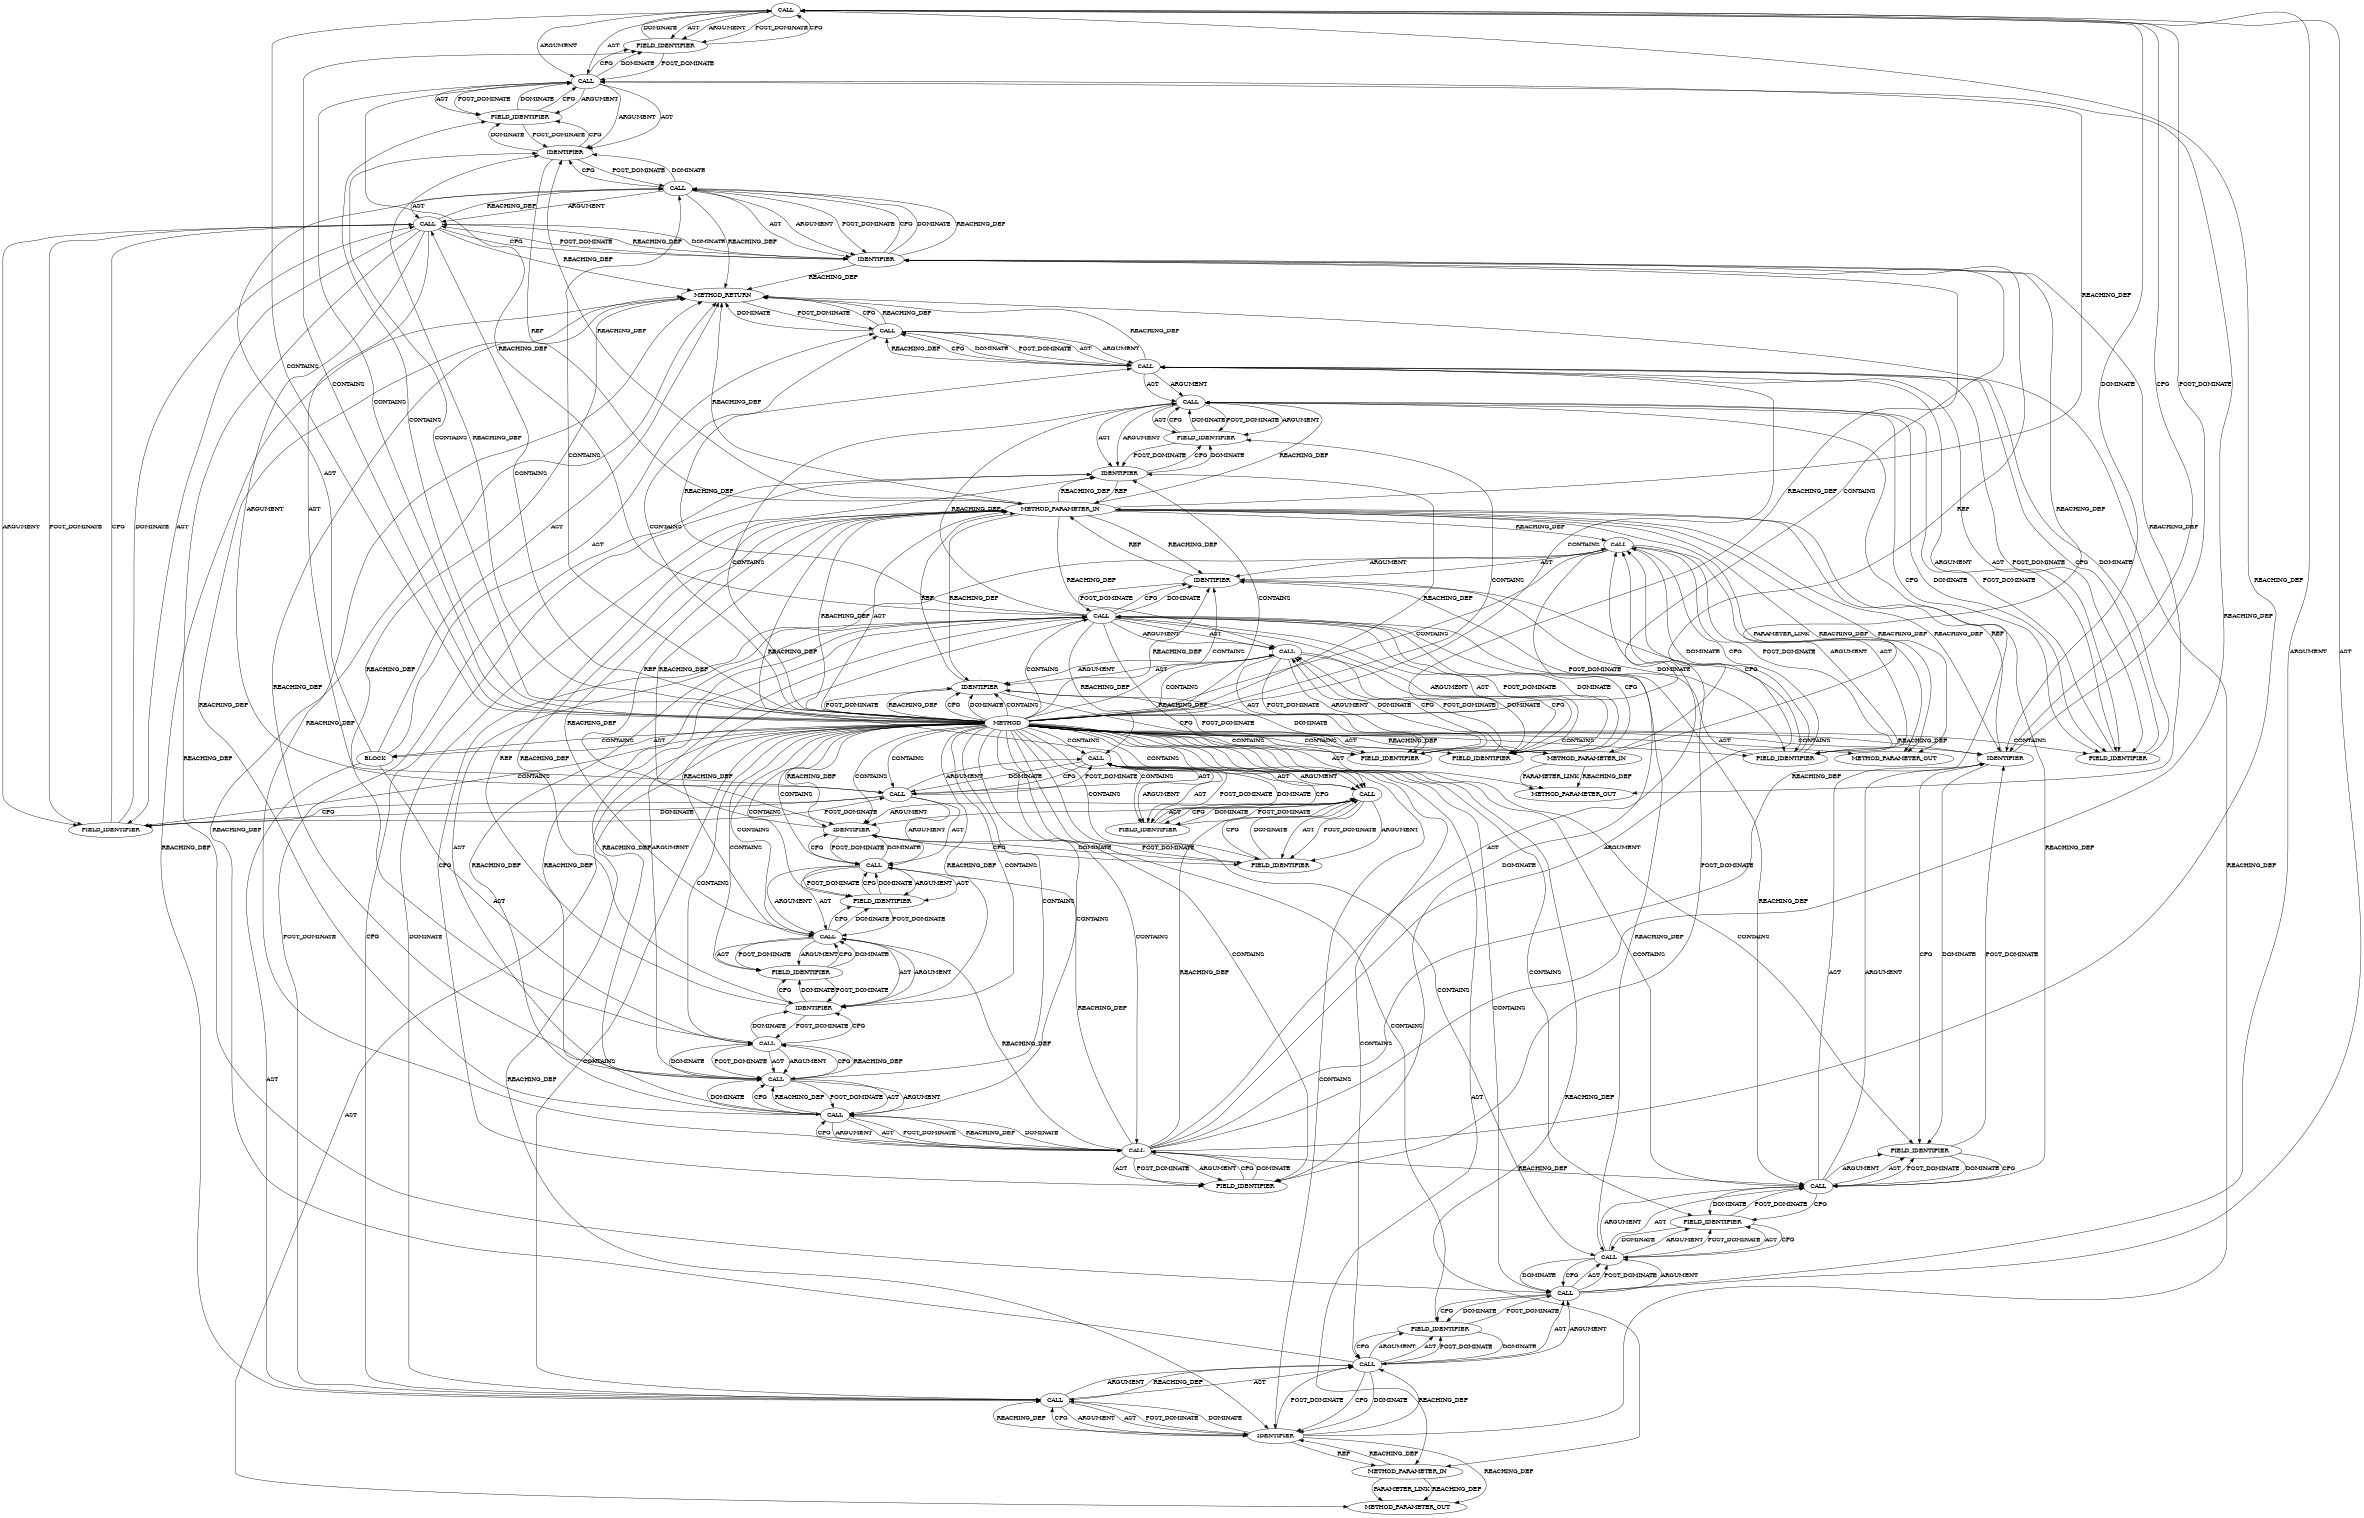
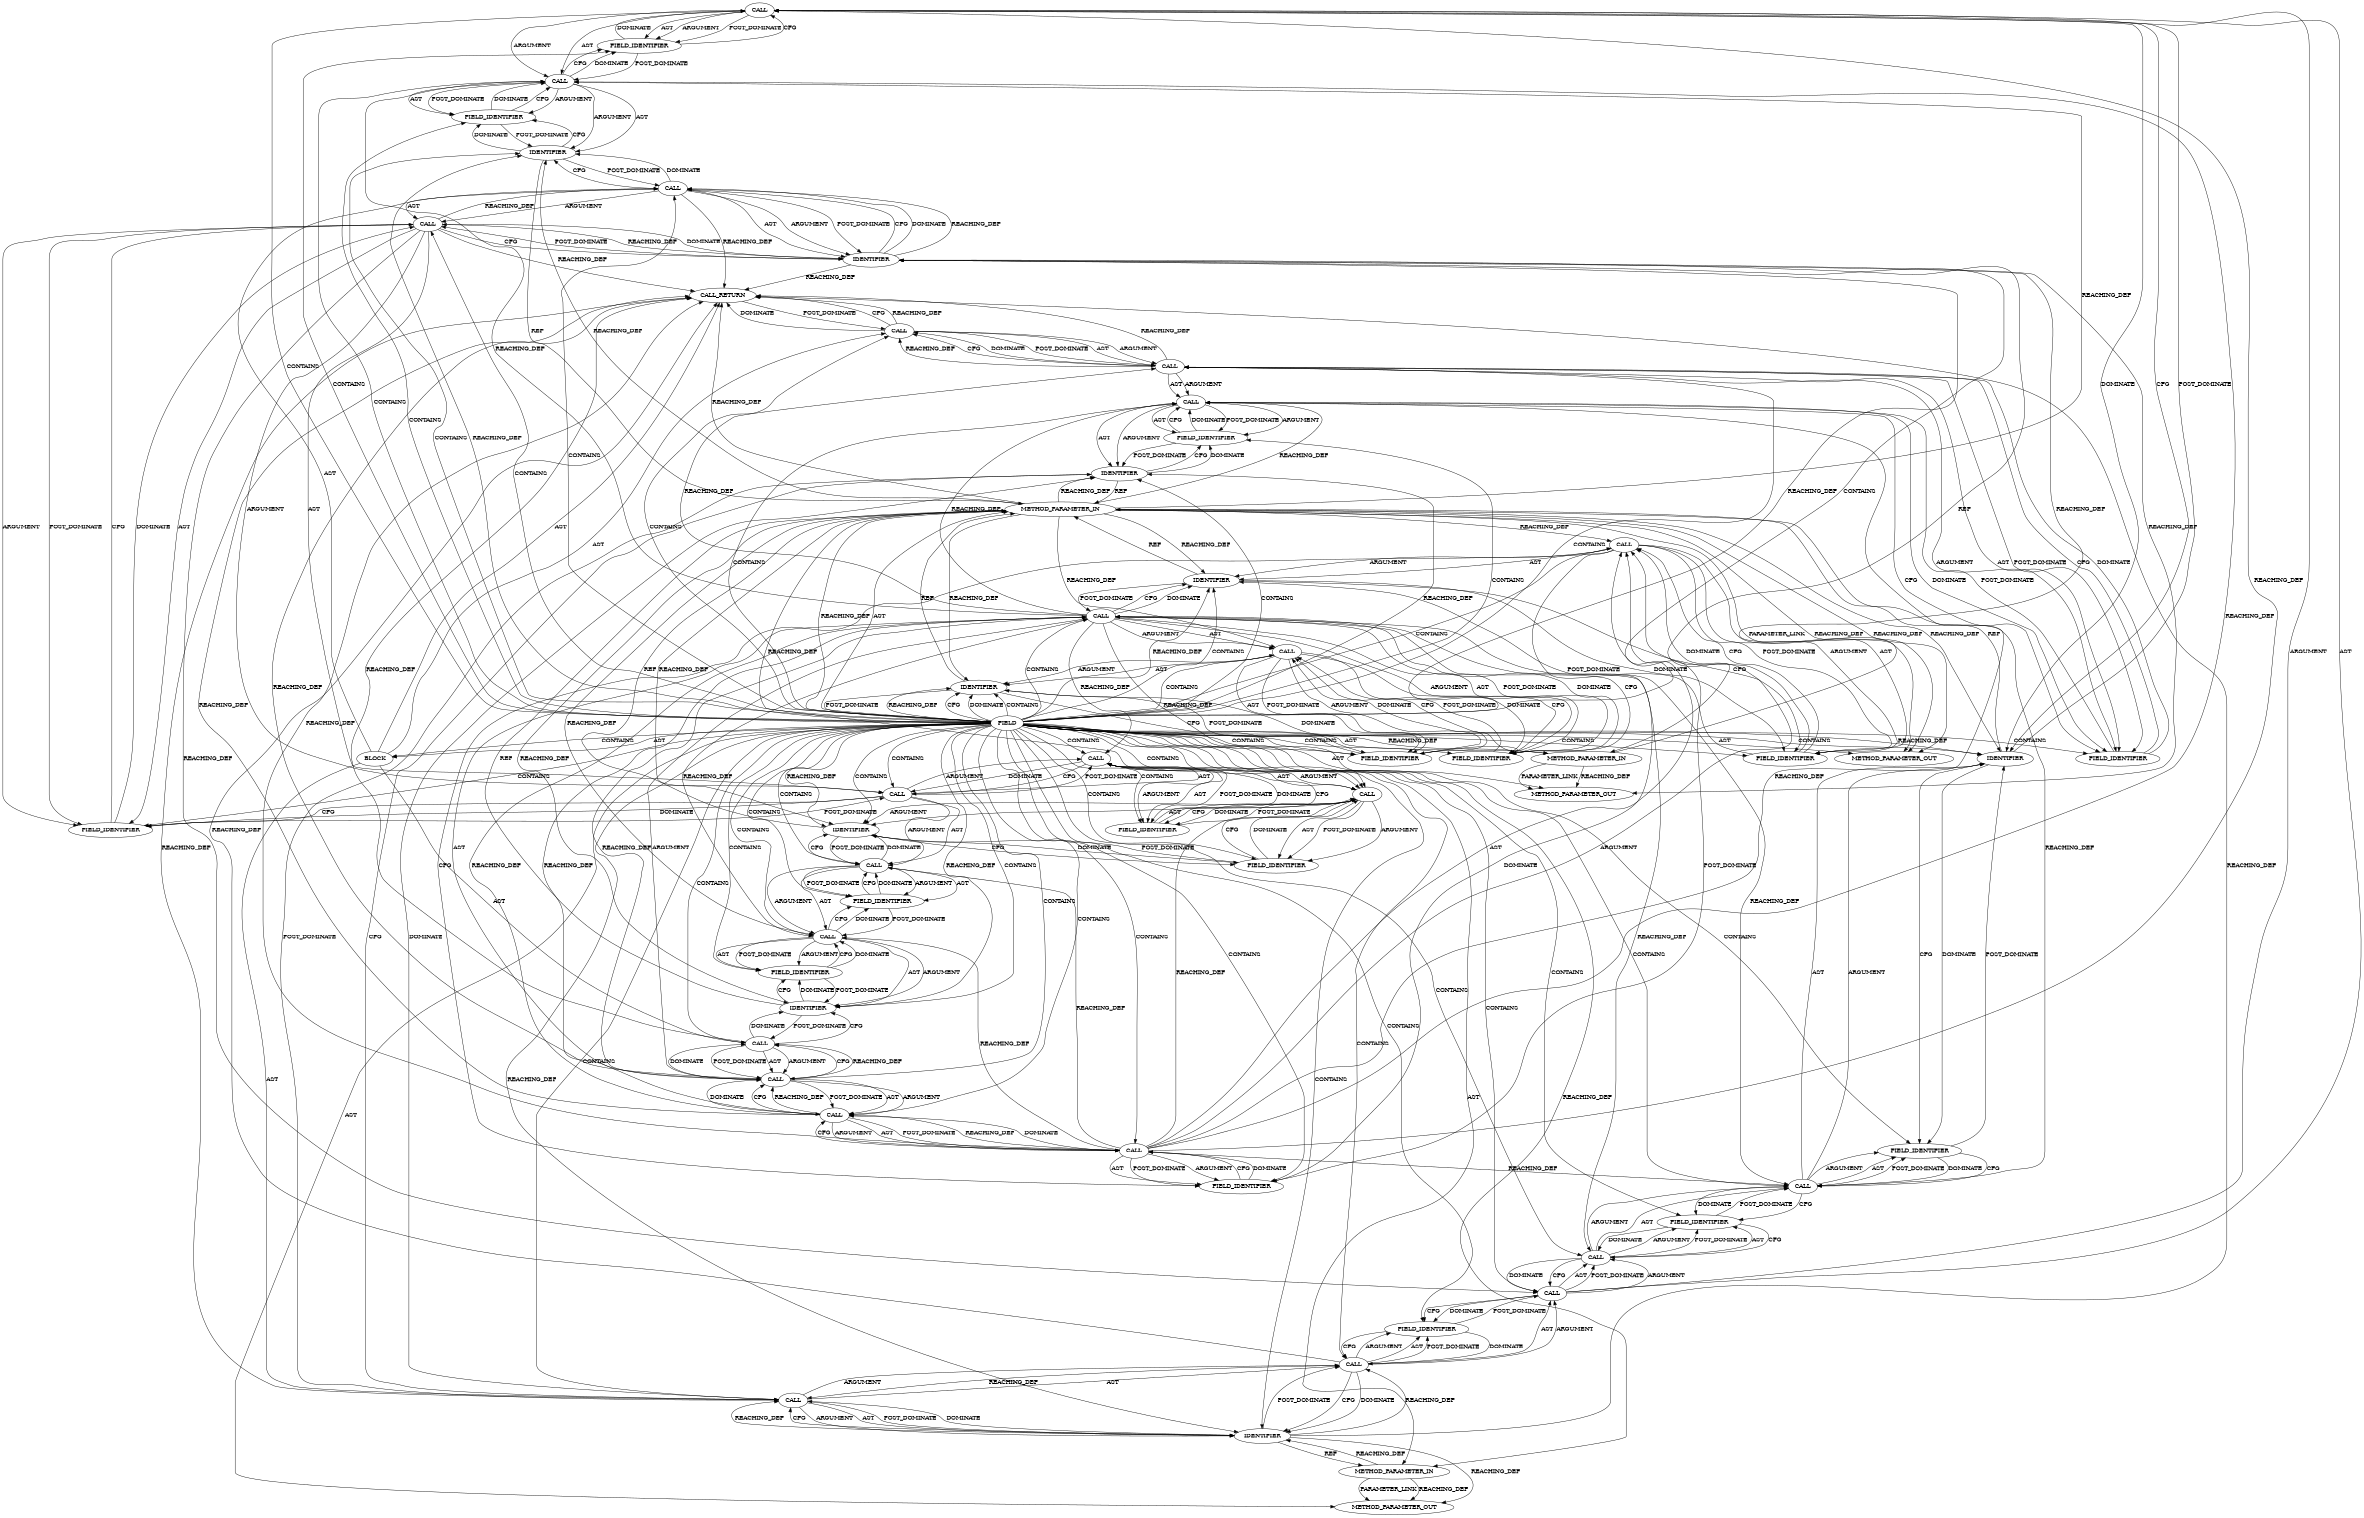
(723, 295) -> (723, 295)
(1007, 723) -> (1007, 723)
